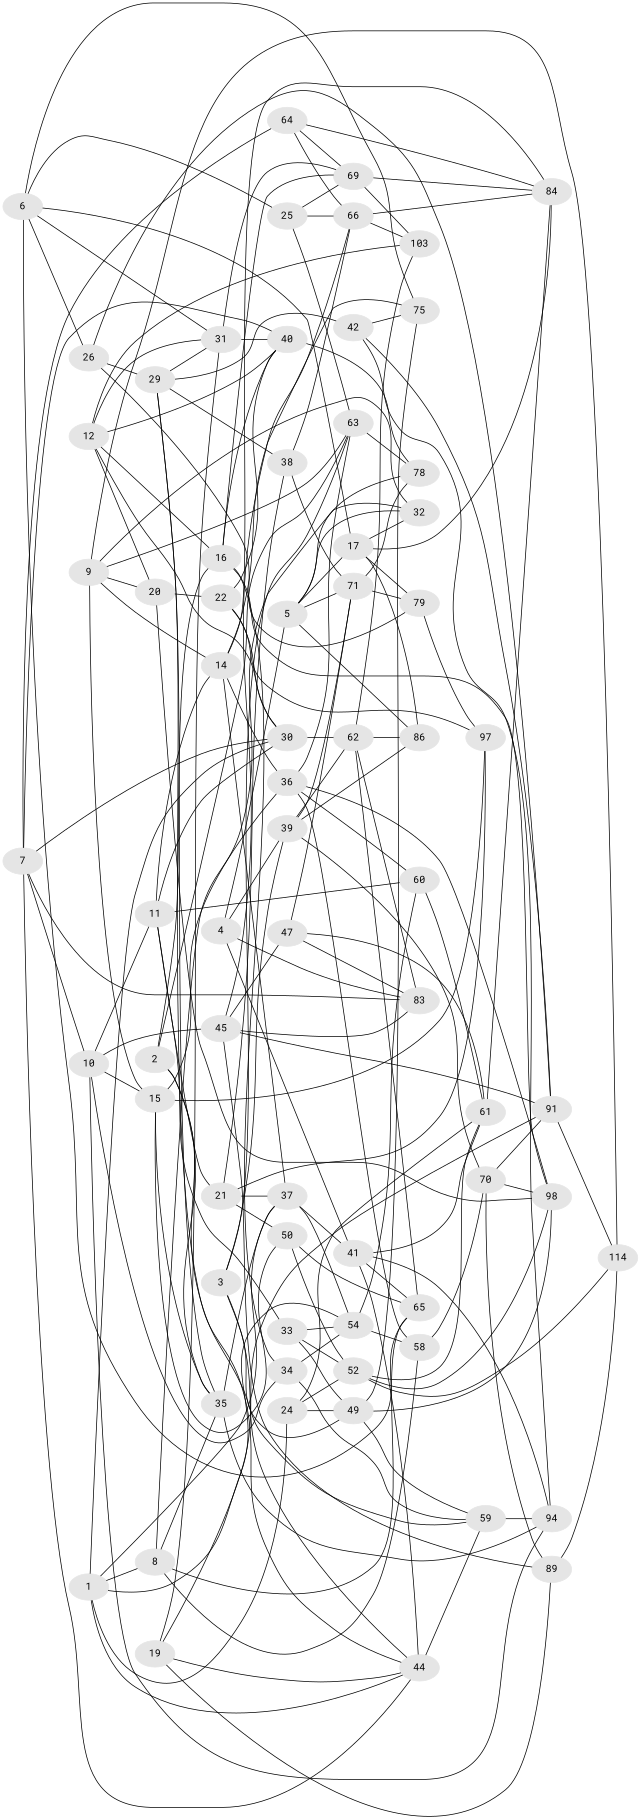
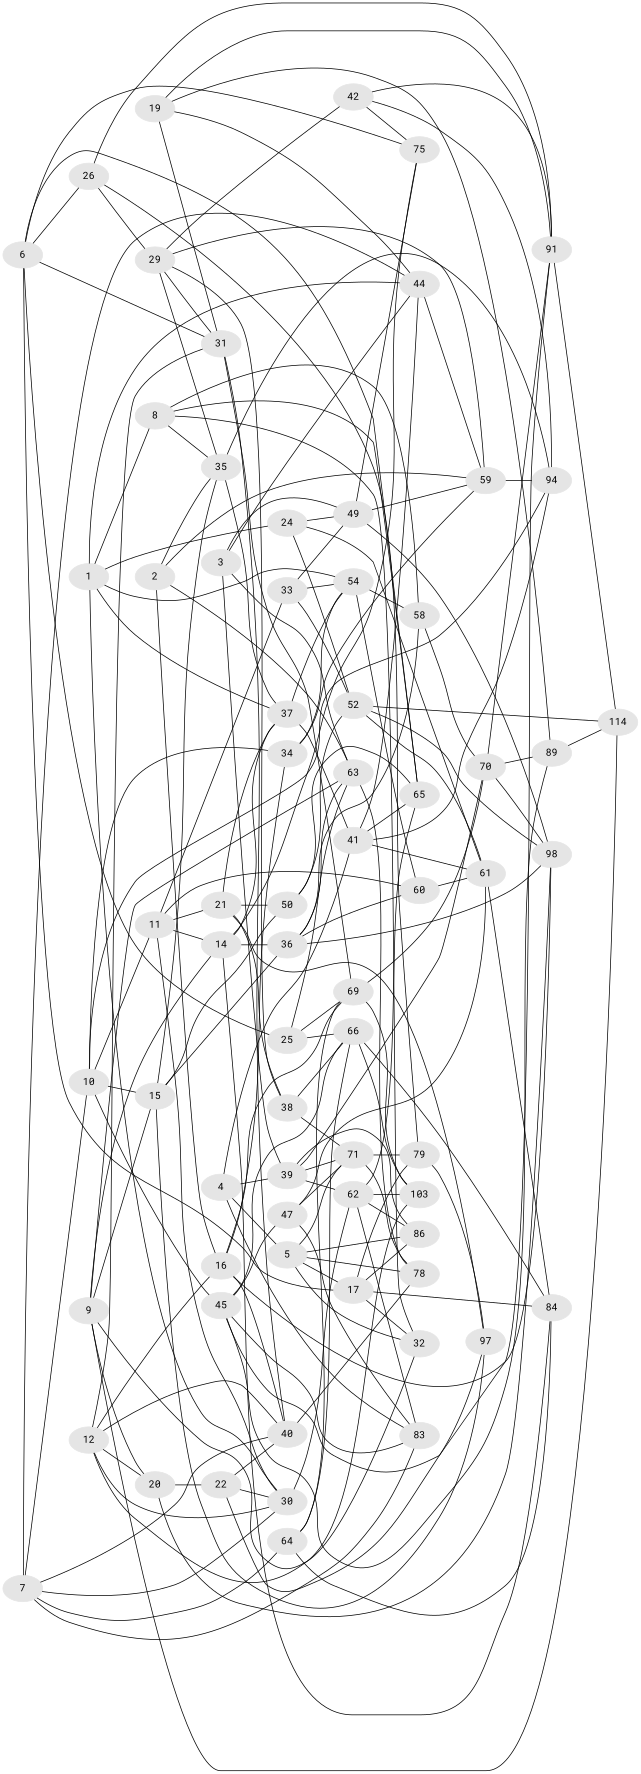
(453, 184) -> (448, 895)
(179, 1068) -> (411, 246)
